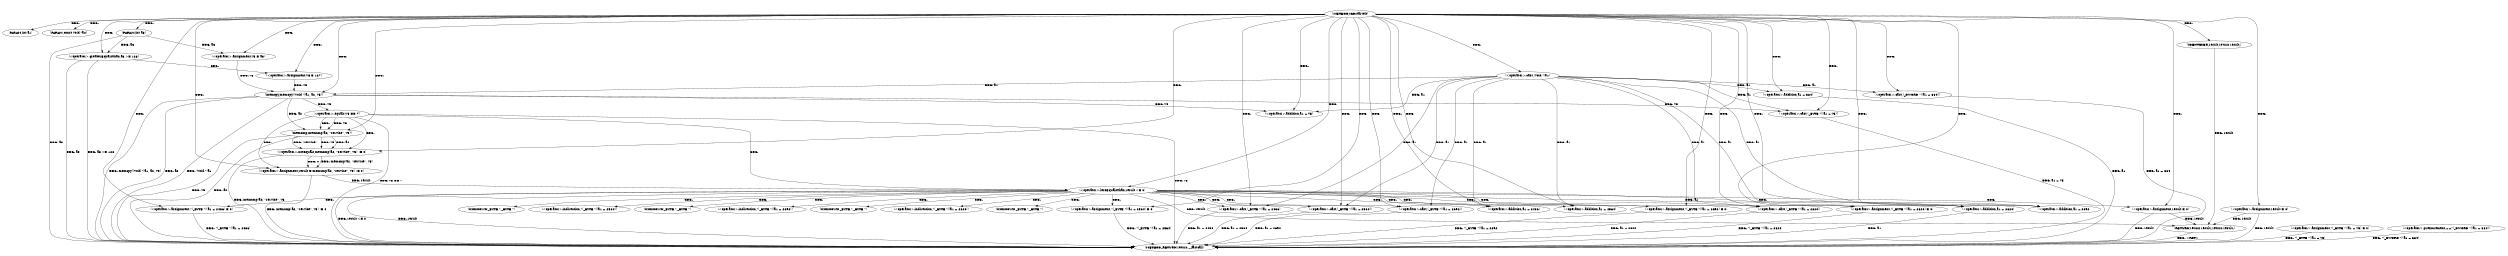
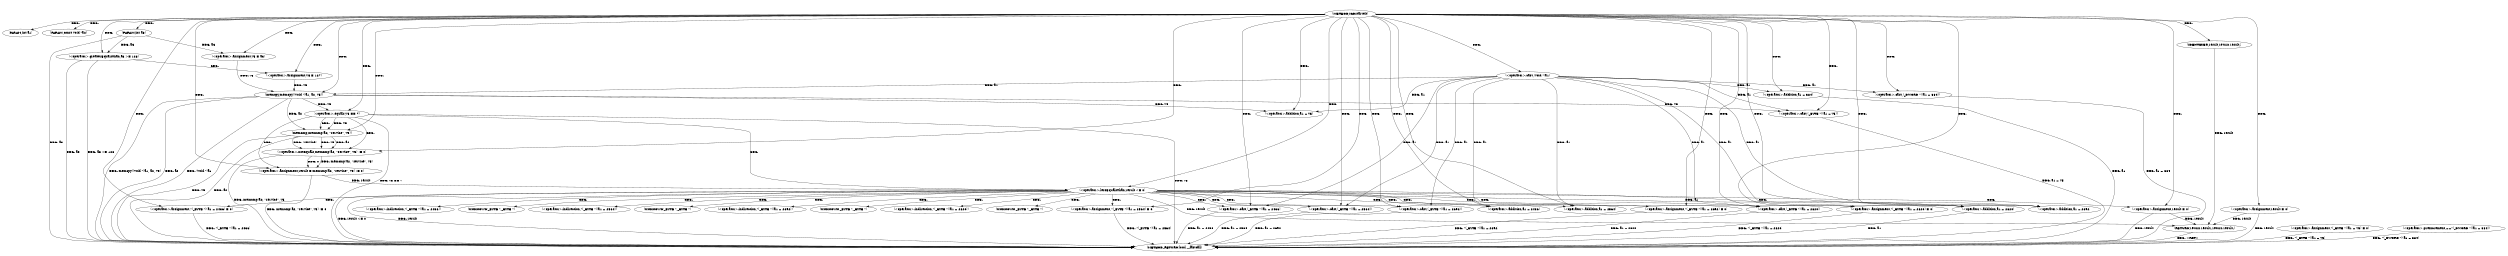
none -> (799, 16)
none -> (403, 209)
(1196, 209) -> (1196, 209)
(1175, 248) -> (1175, 248)
